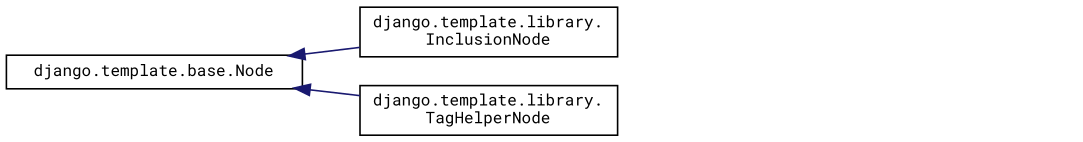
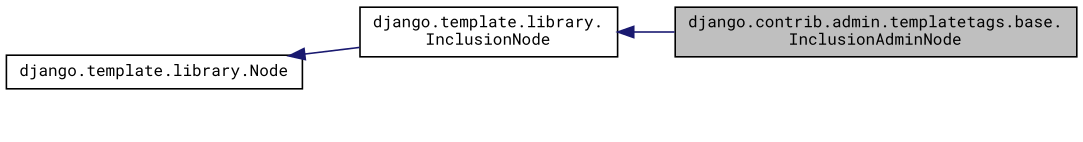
none -> (876, 32)
(154, 72) -> (154, 72)
(489, 110) -> none
